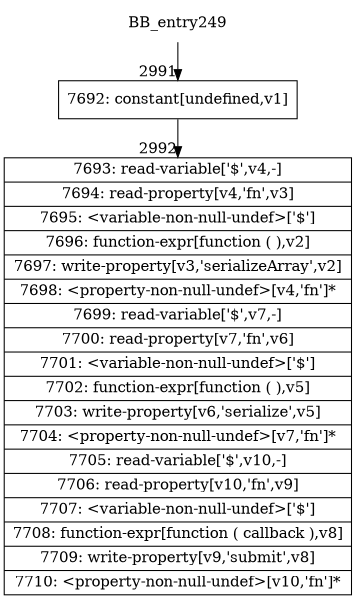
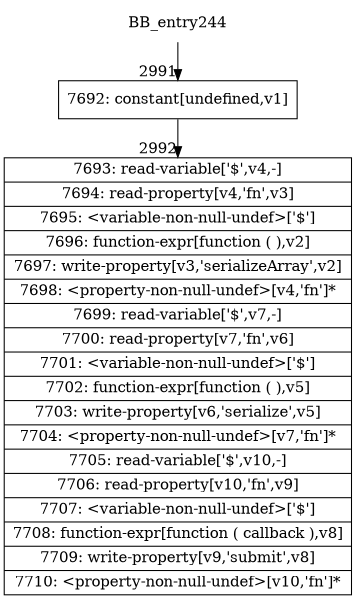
(178, 23) -> (178, 23)
